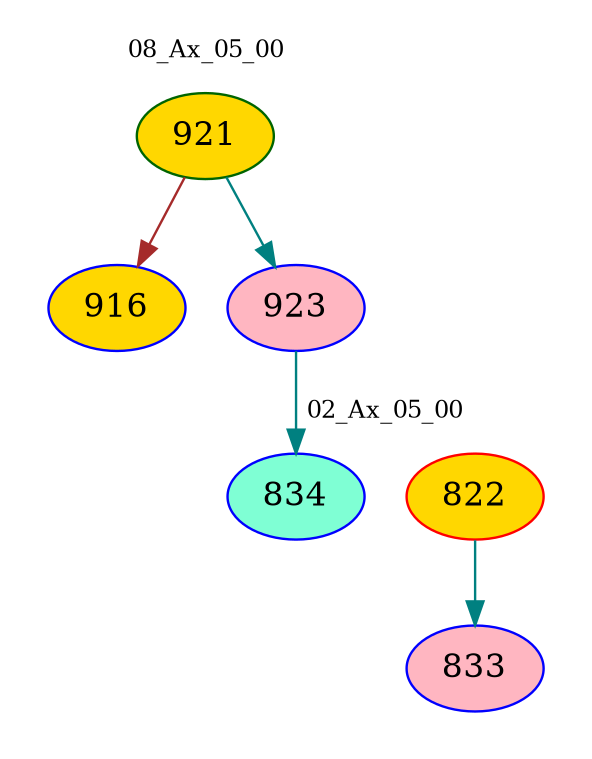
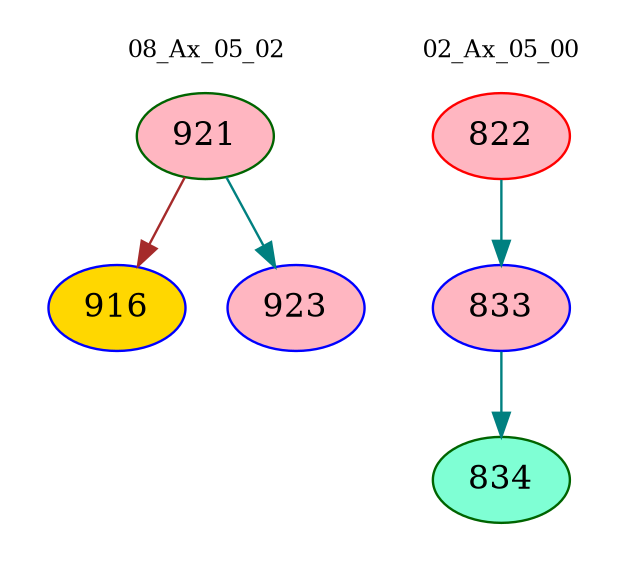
(207, 51) -> (207, 51)
(205, 136) -> (205, 136)
(296, 404) -> (501, 382)
(296, 497) -> (501, 480)
(475, 497) -> (501, 136)
